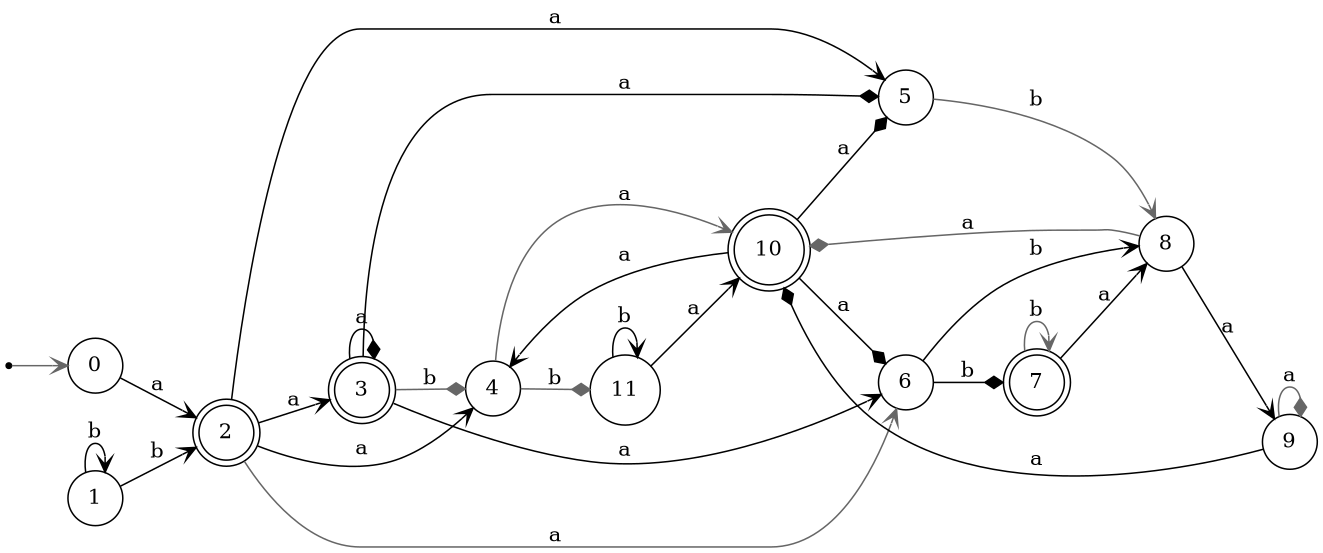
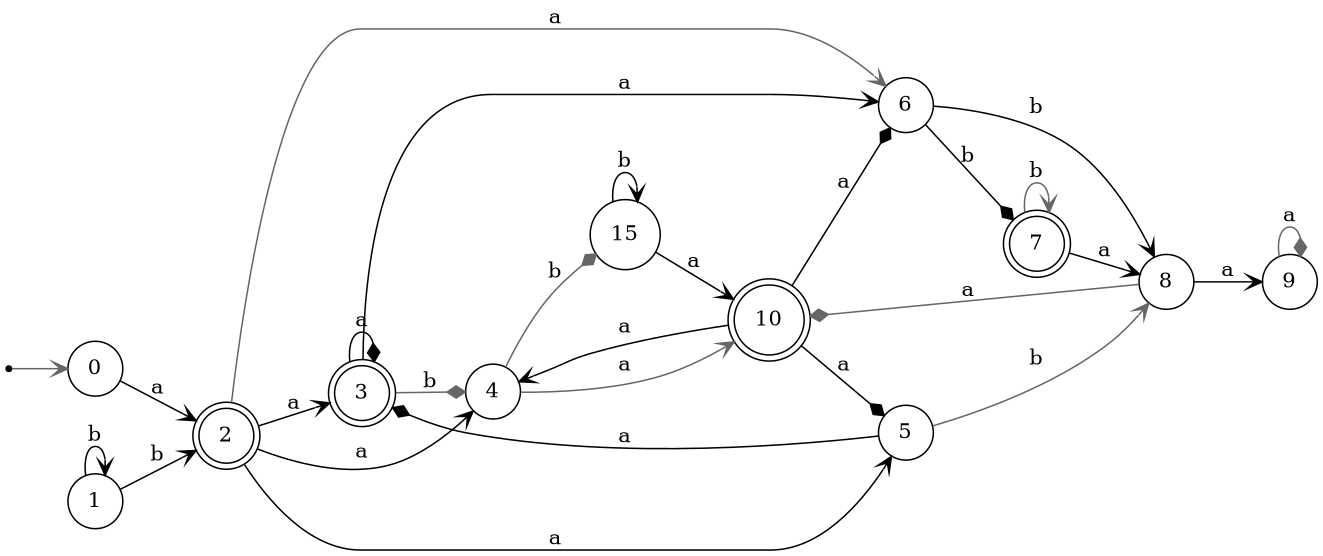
(516, 94) -> (642, 448)
(625, 390) -> (625, 235)
(993, 469) -> none
